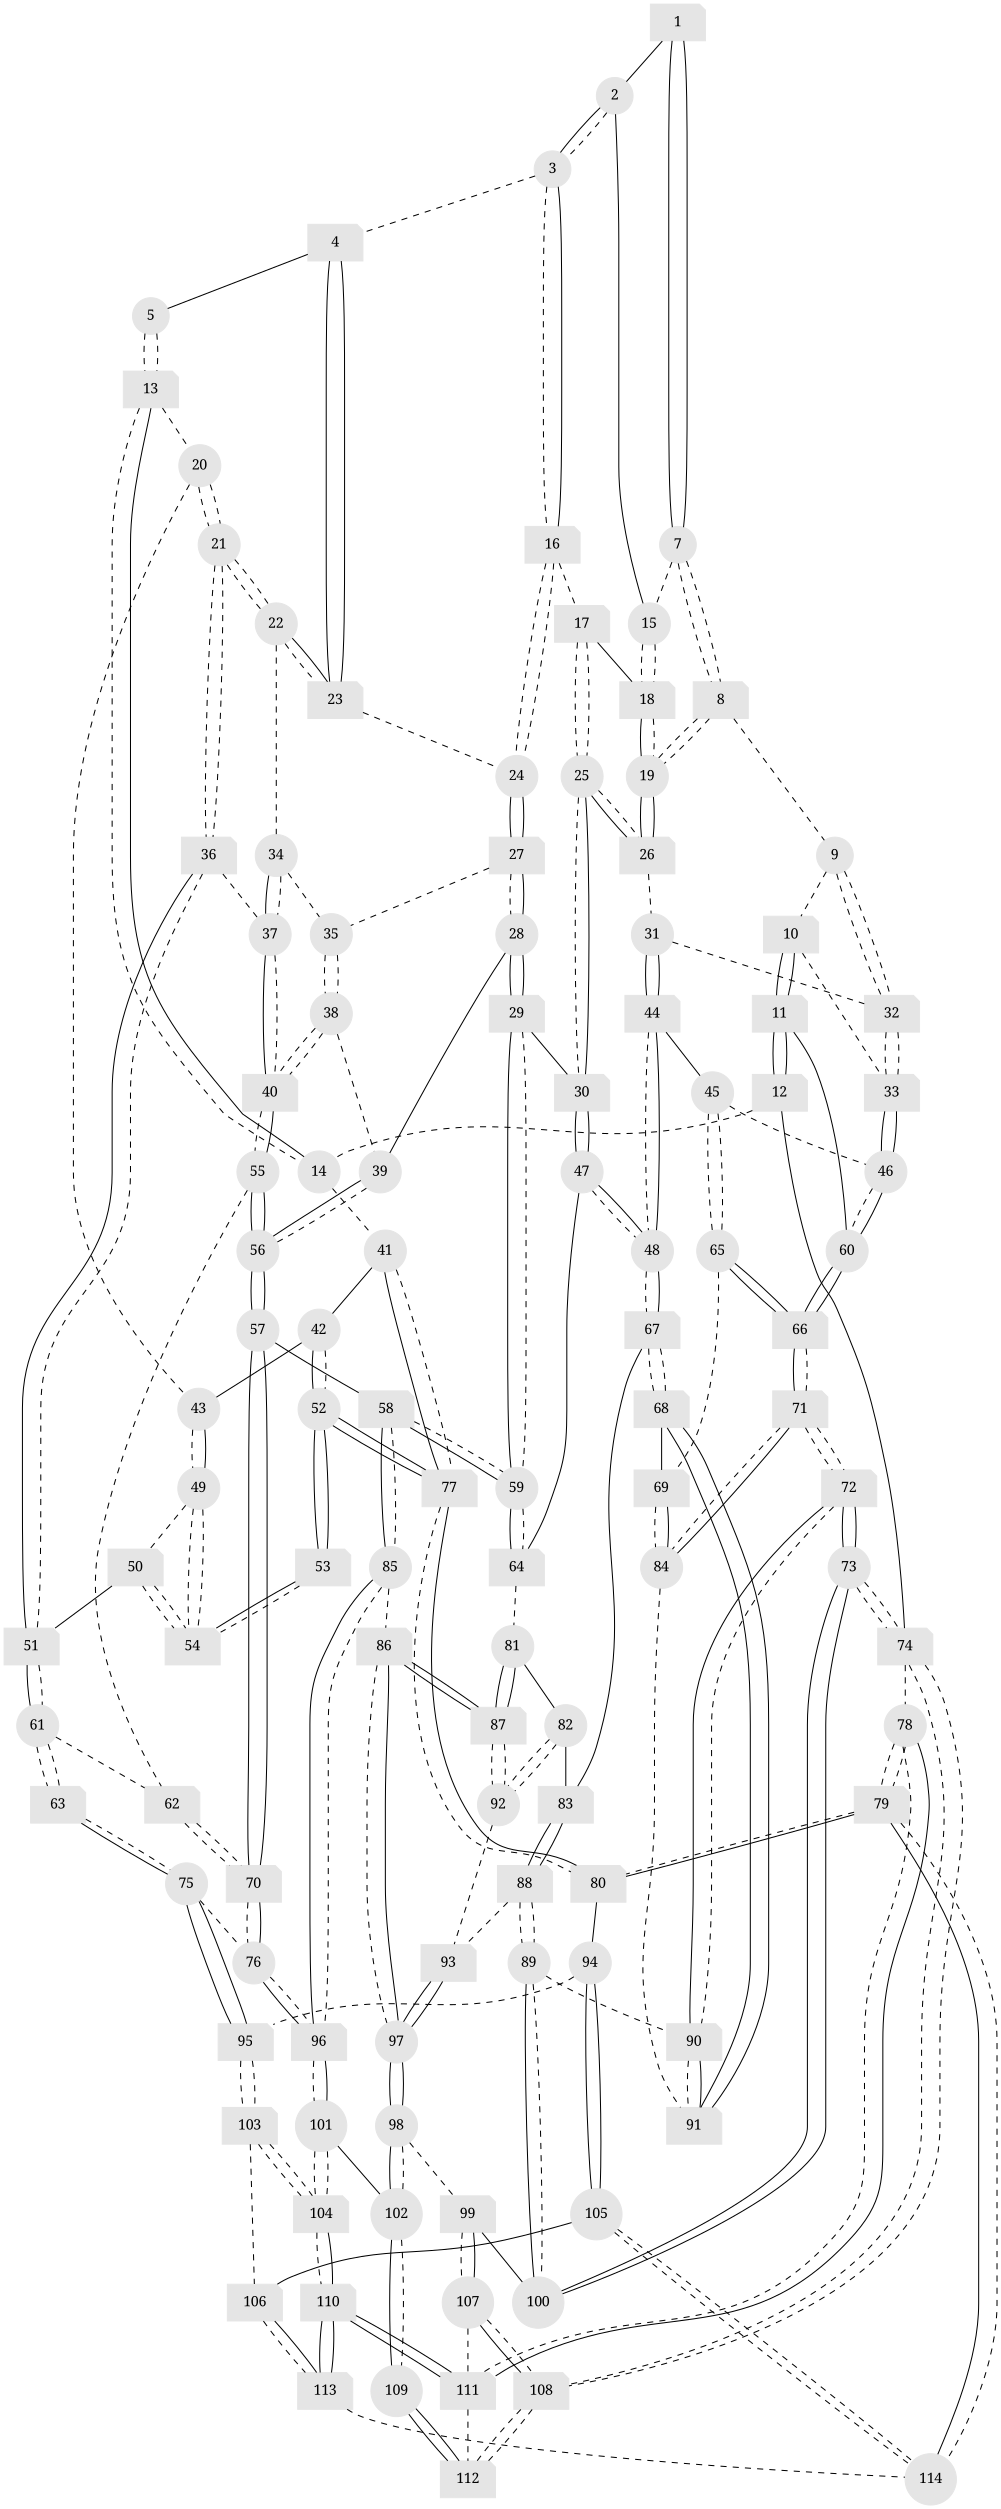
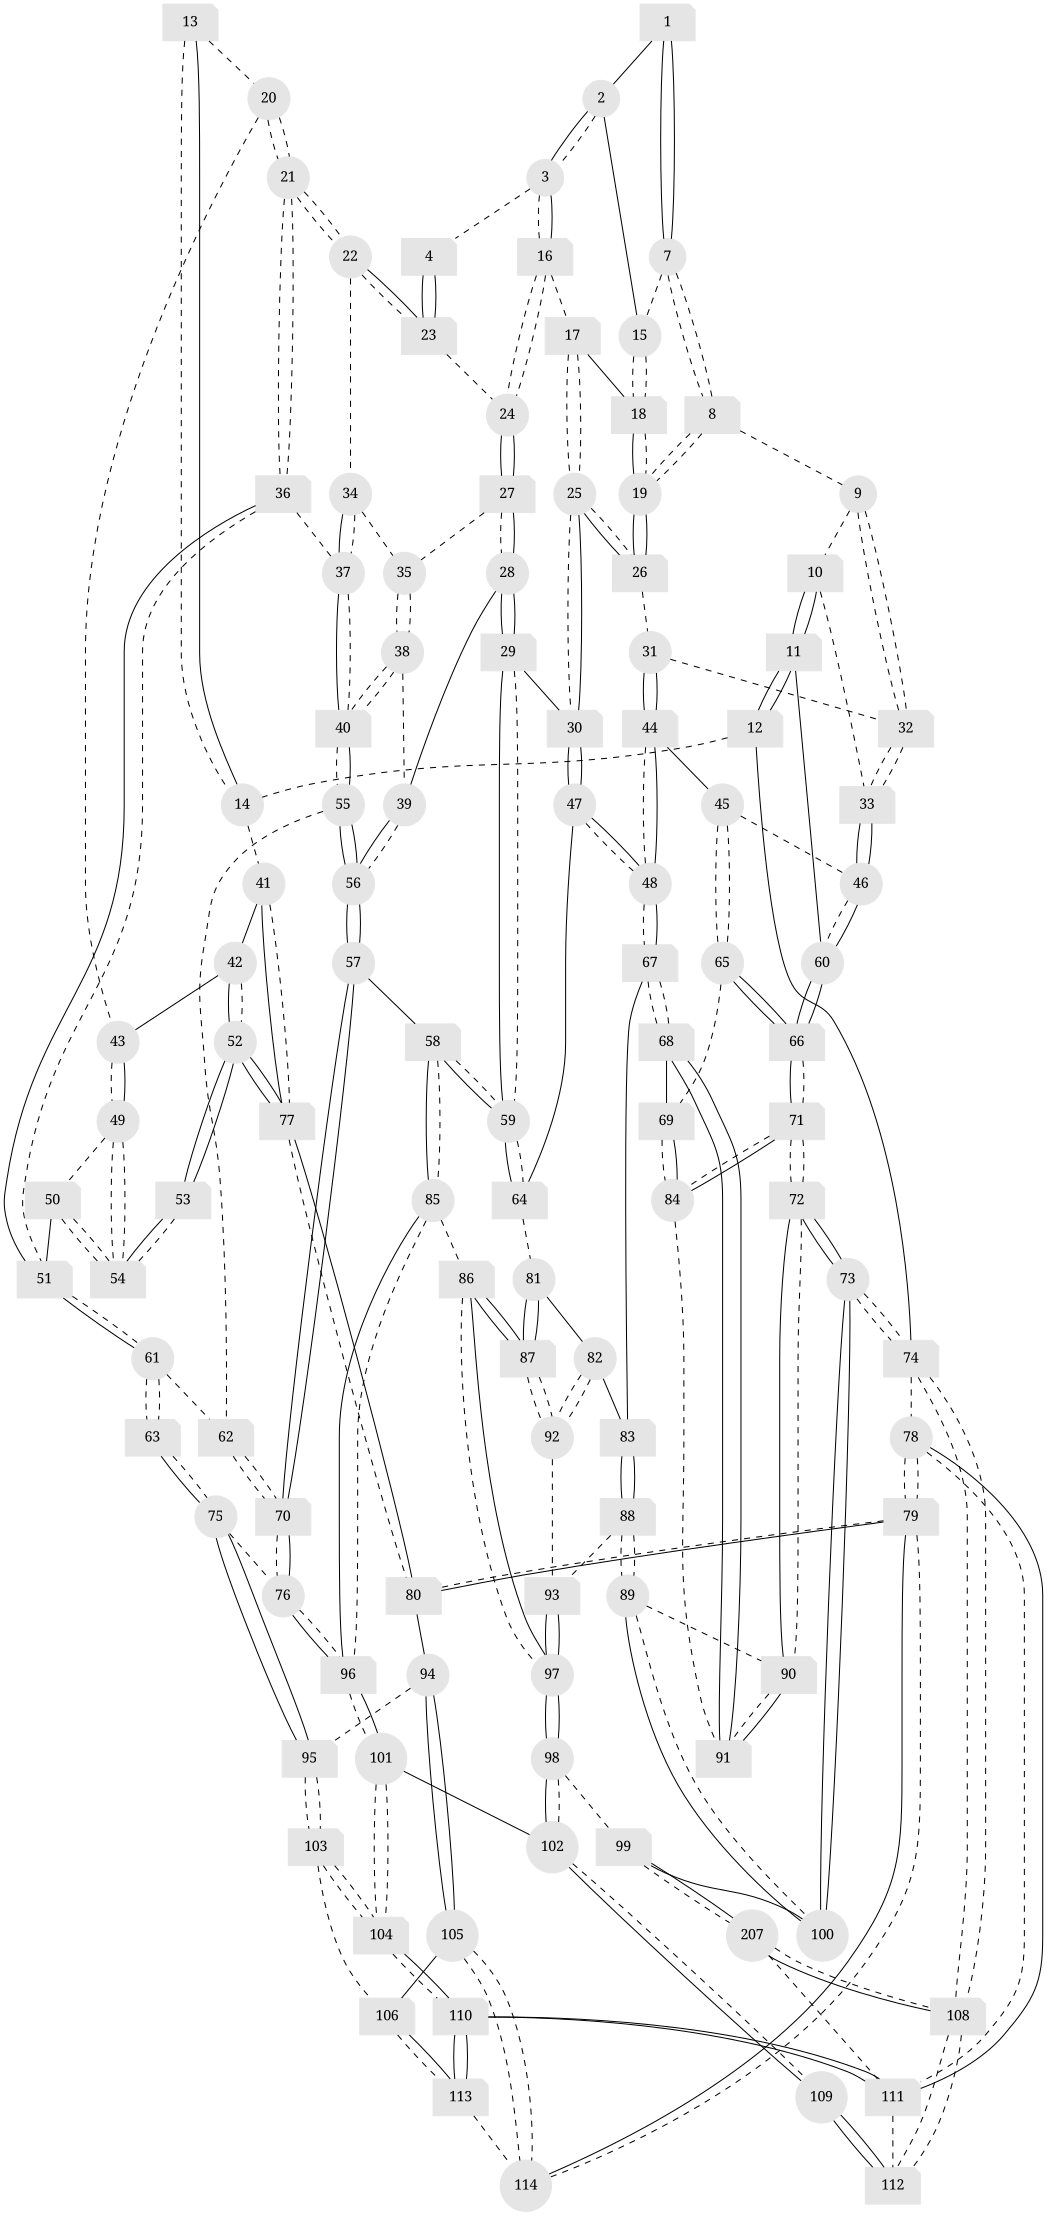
(151, 316) -> none
(468, 2303) -> (752, 1936)
